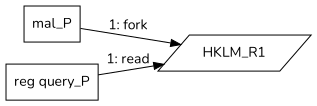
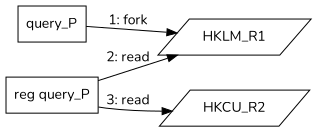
(52, 24) -> (52, 24)
(128, 60) -> (128, 58)
none -> (235, 108)
